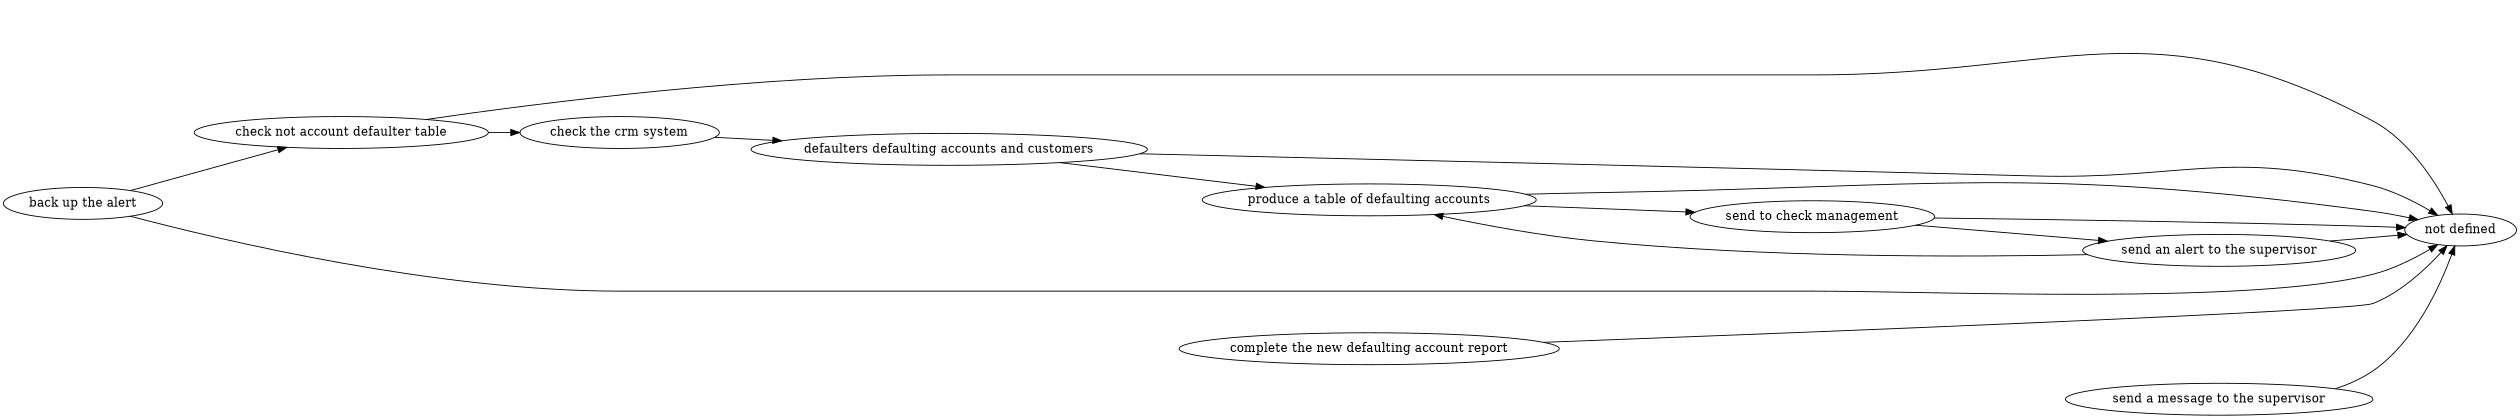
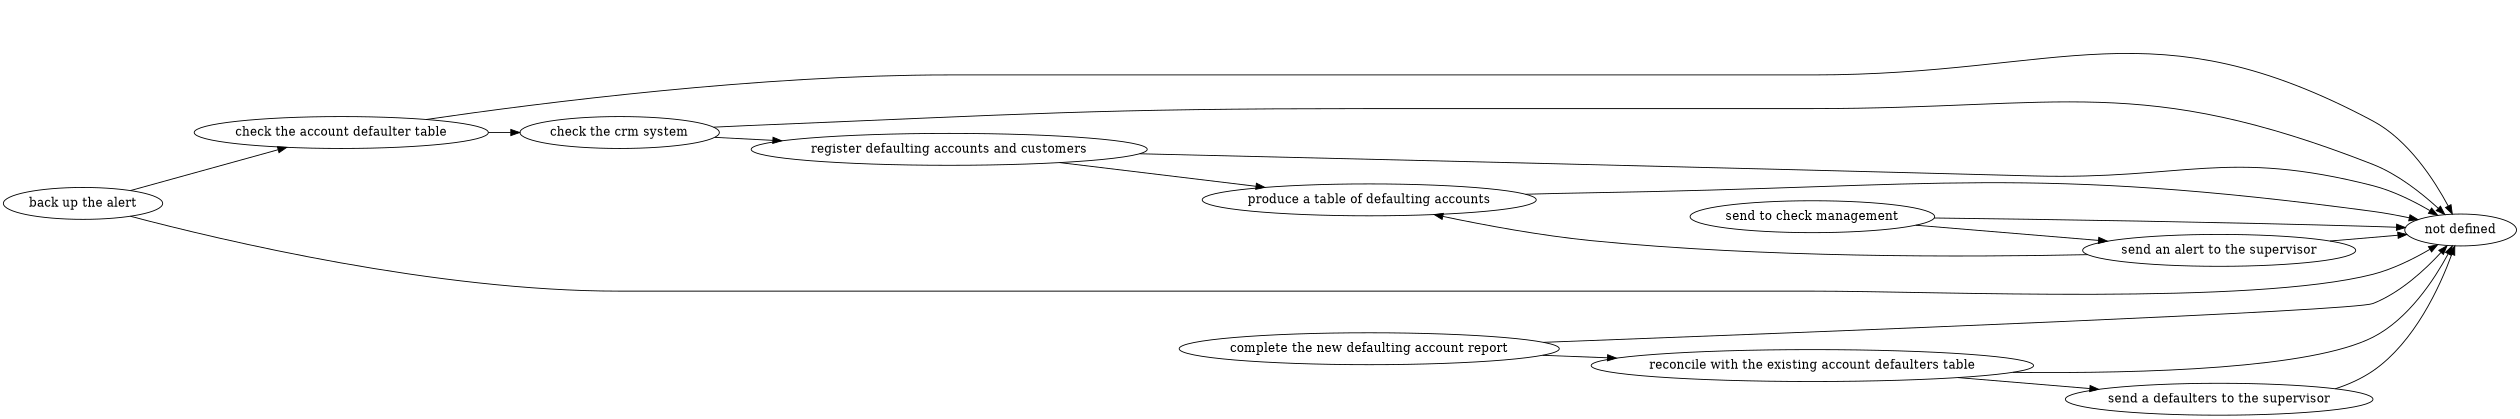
none -> (1587, 109)
(341, 133) -> (341, 133)
(949, 149) -> (949, 149)
(1605, 209) -> none
none -> (1812, 366)
(2219, 399) -> (2219, 399)
